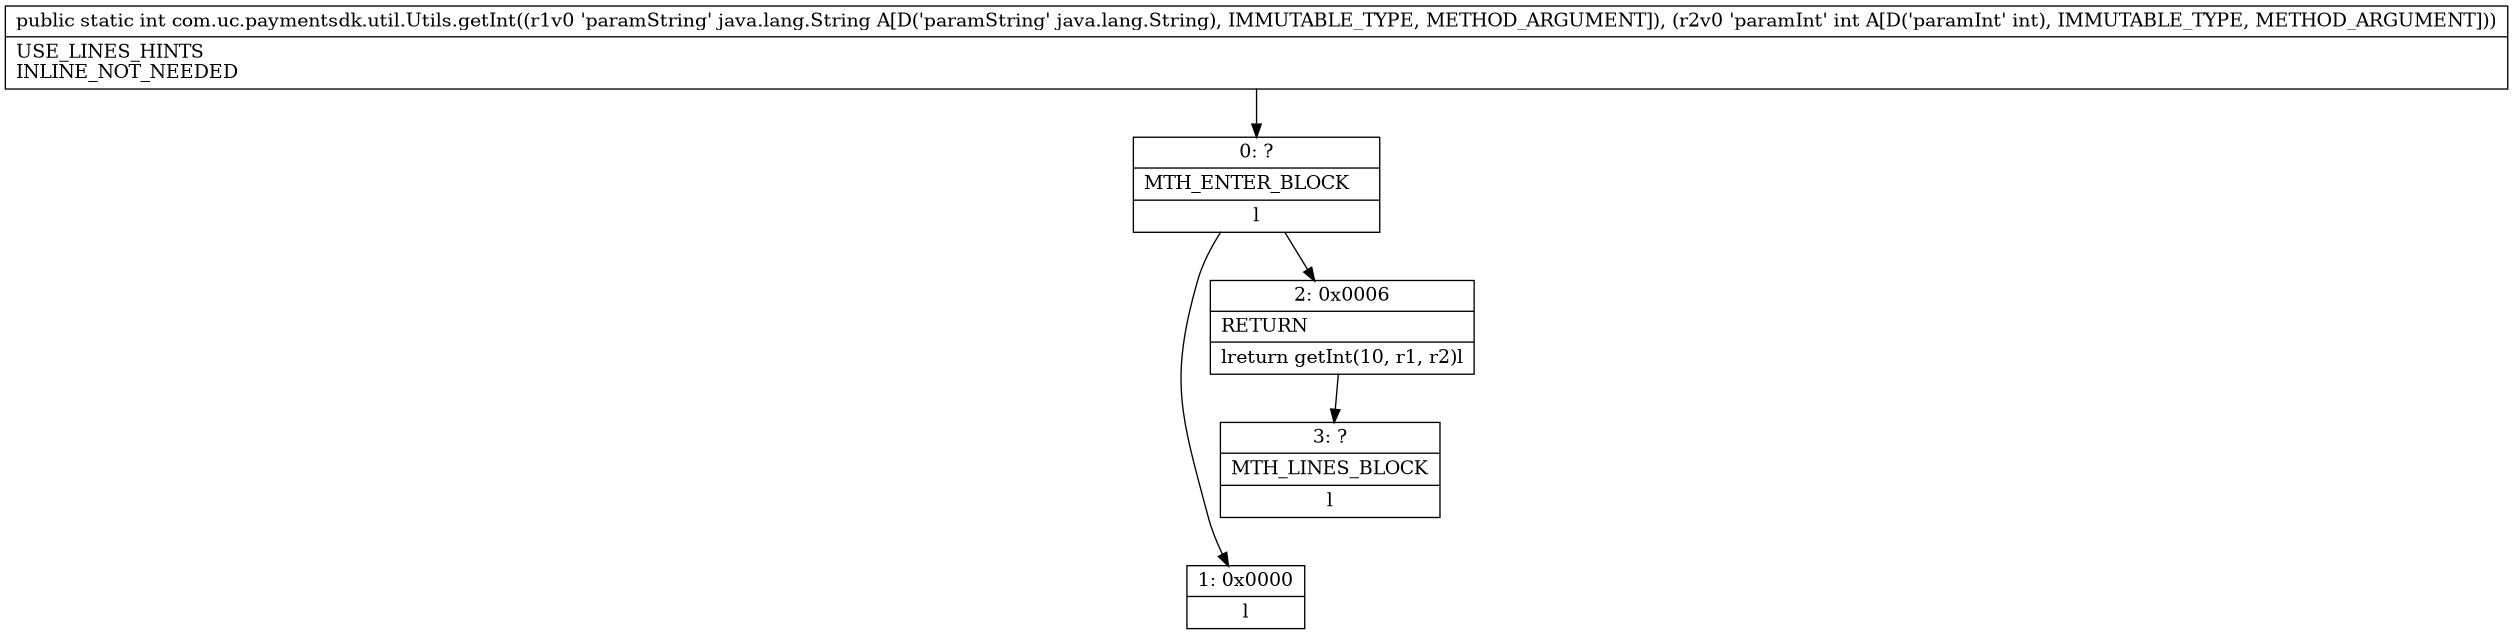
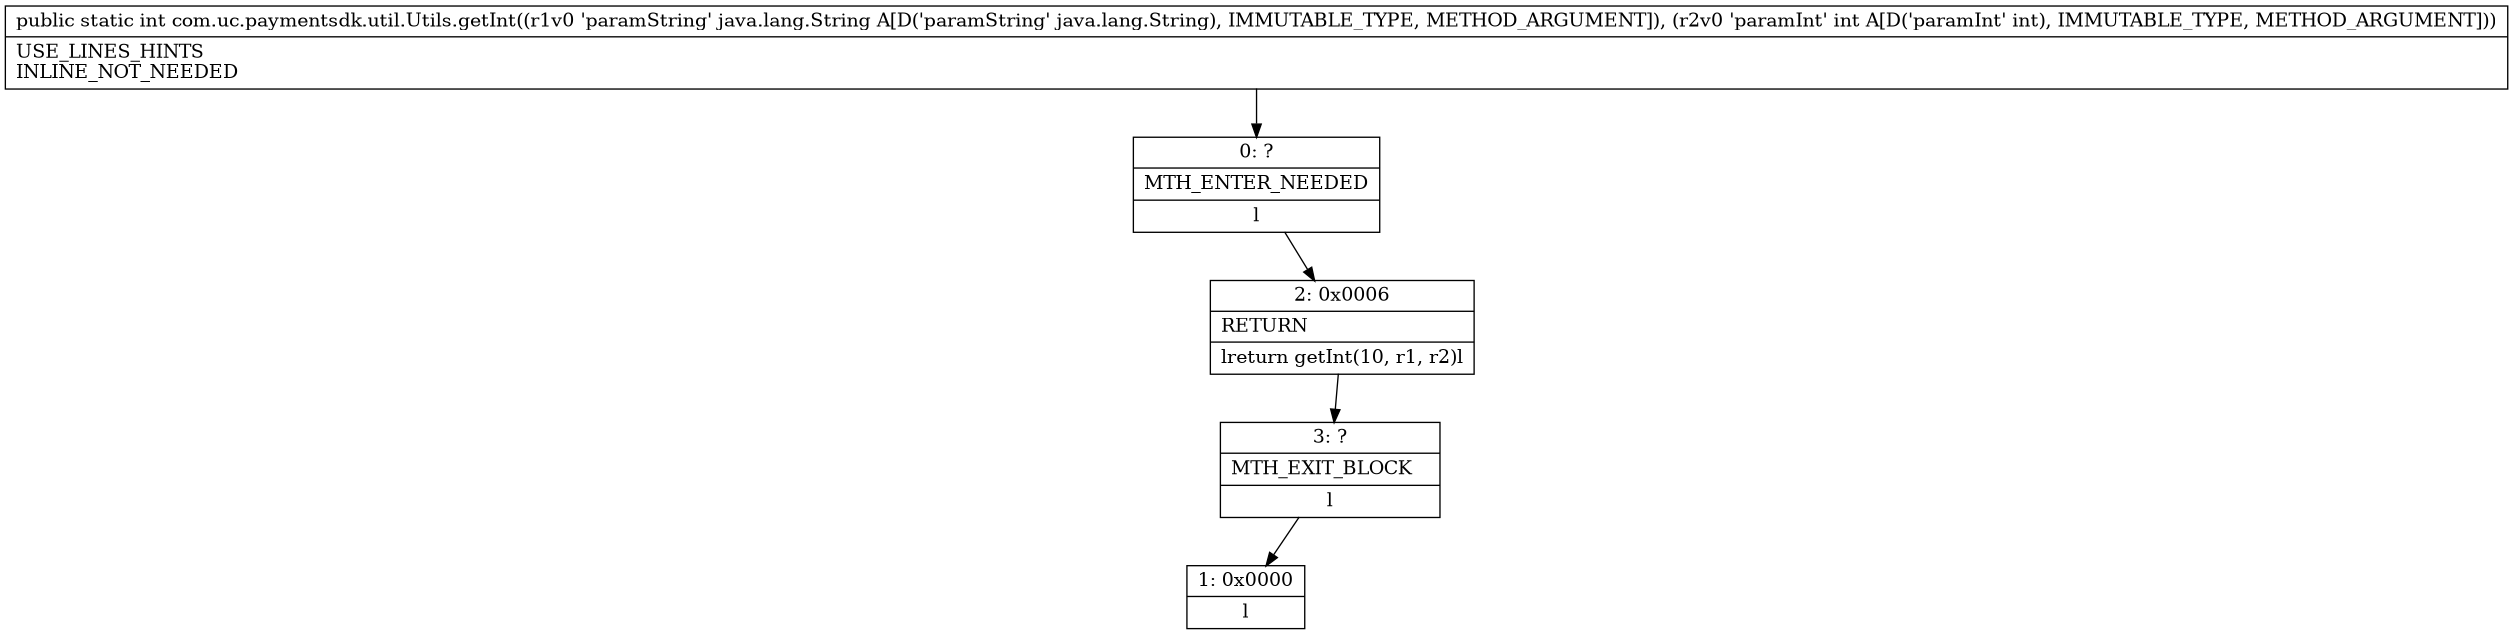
(1247, 183) -> (1257, 183)
(1182, 392) -> (1286, 536)
(1330, 469) -> (1322, 469)
